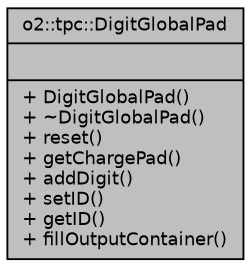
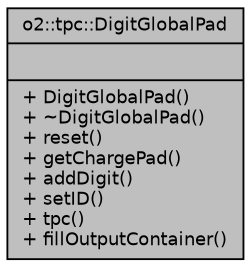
(65, 219) -> (53, 219)
